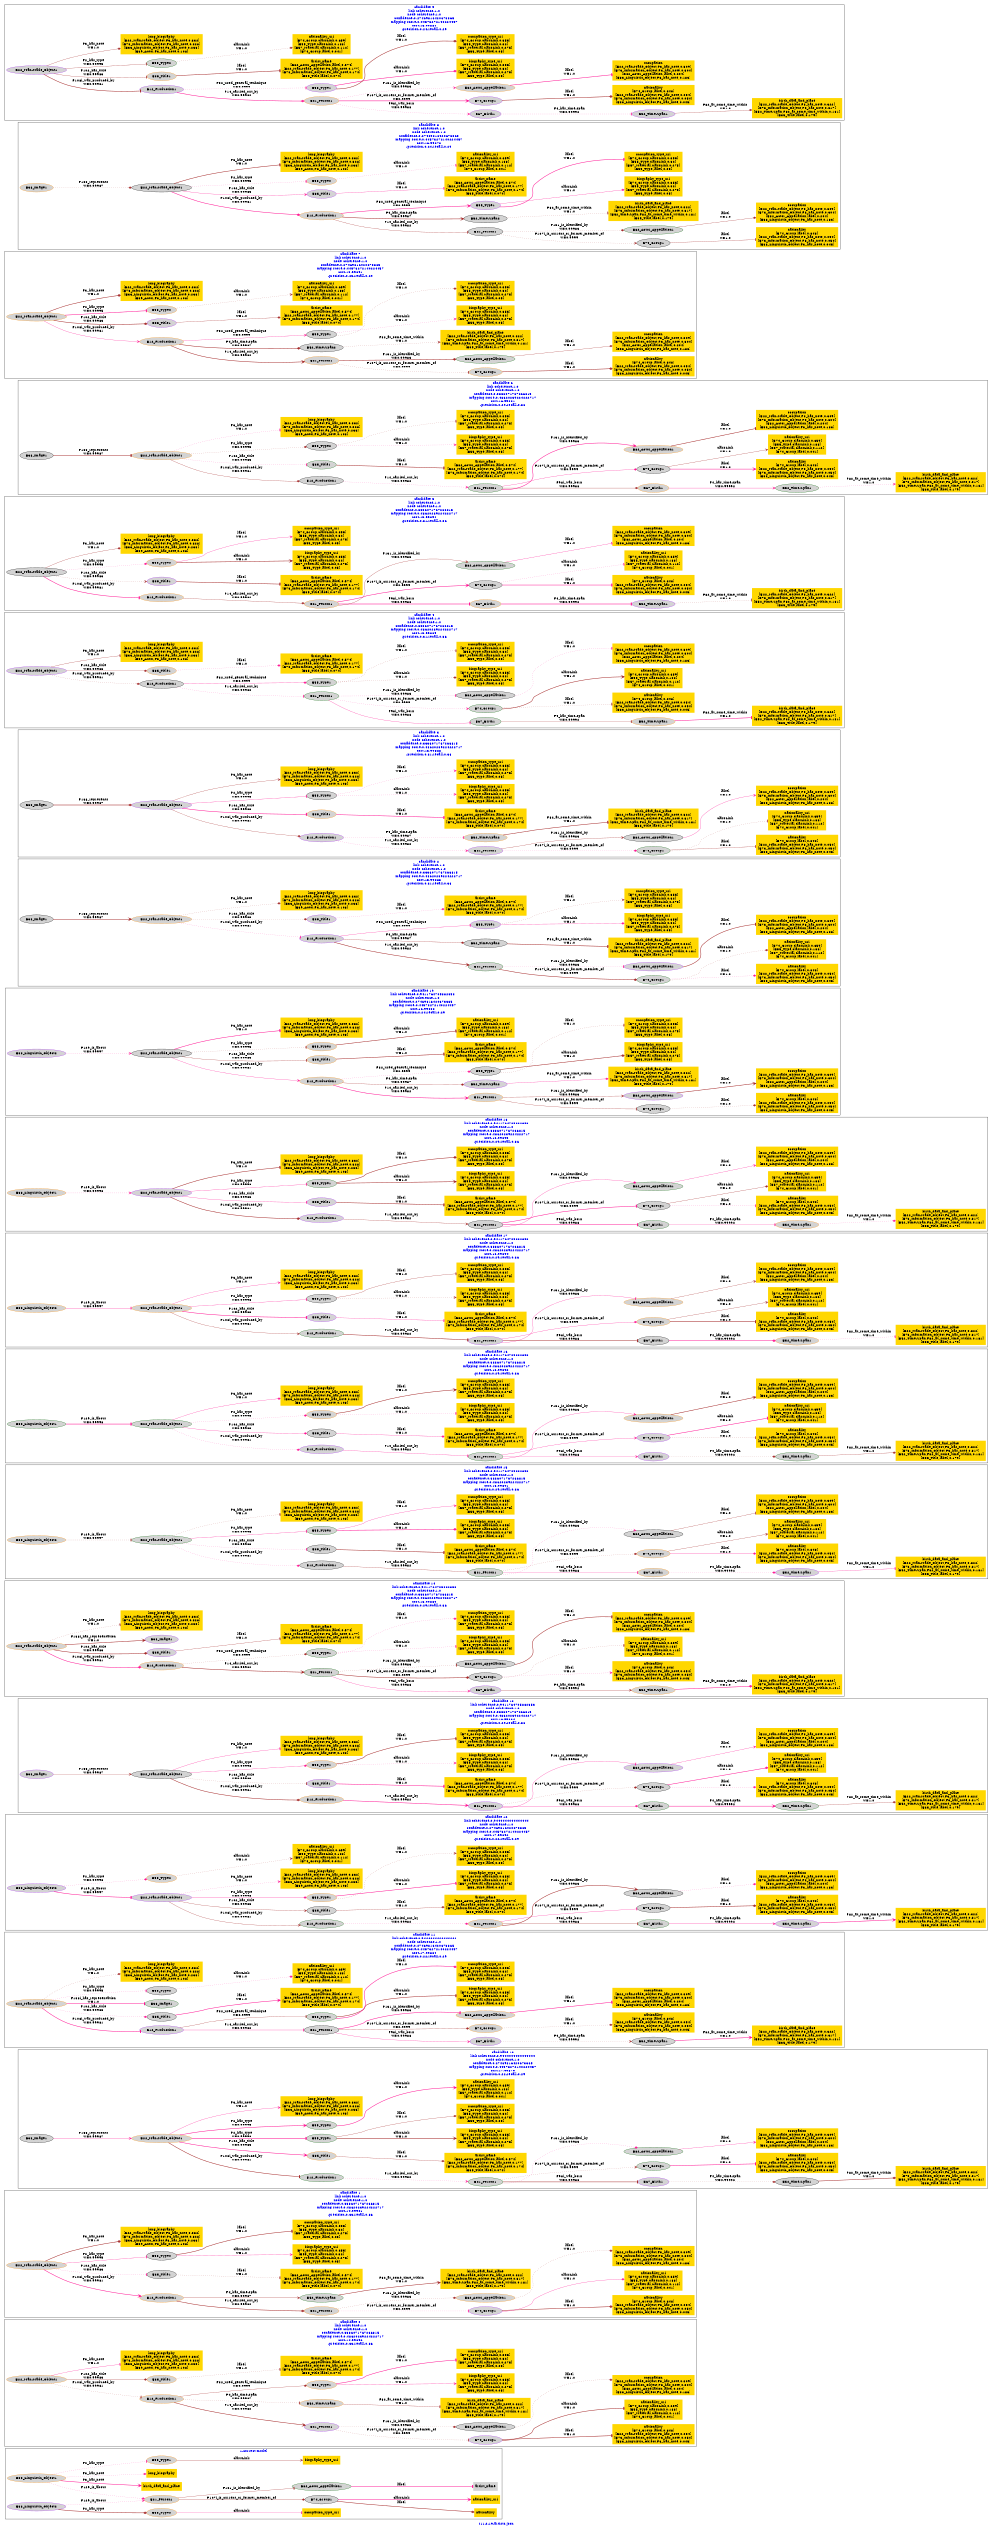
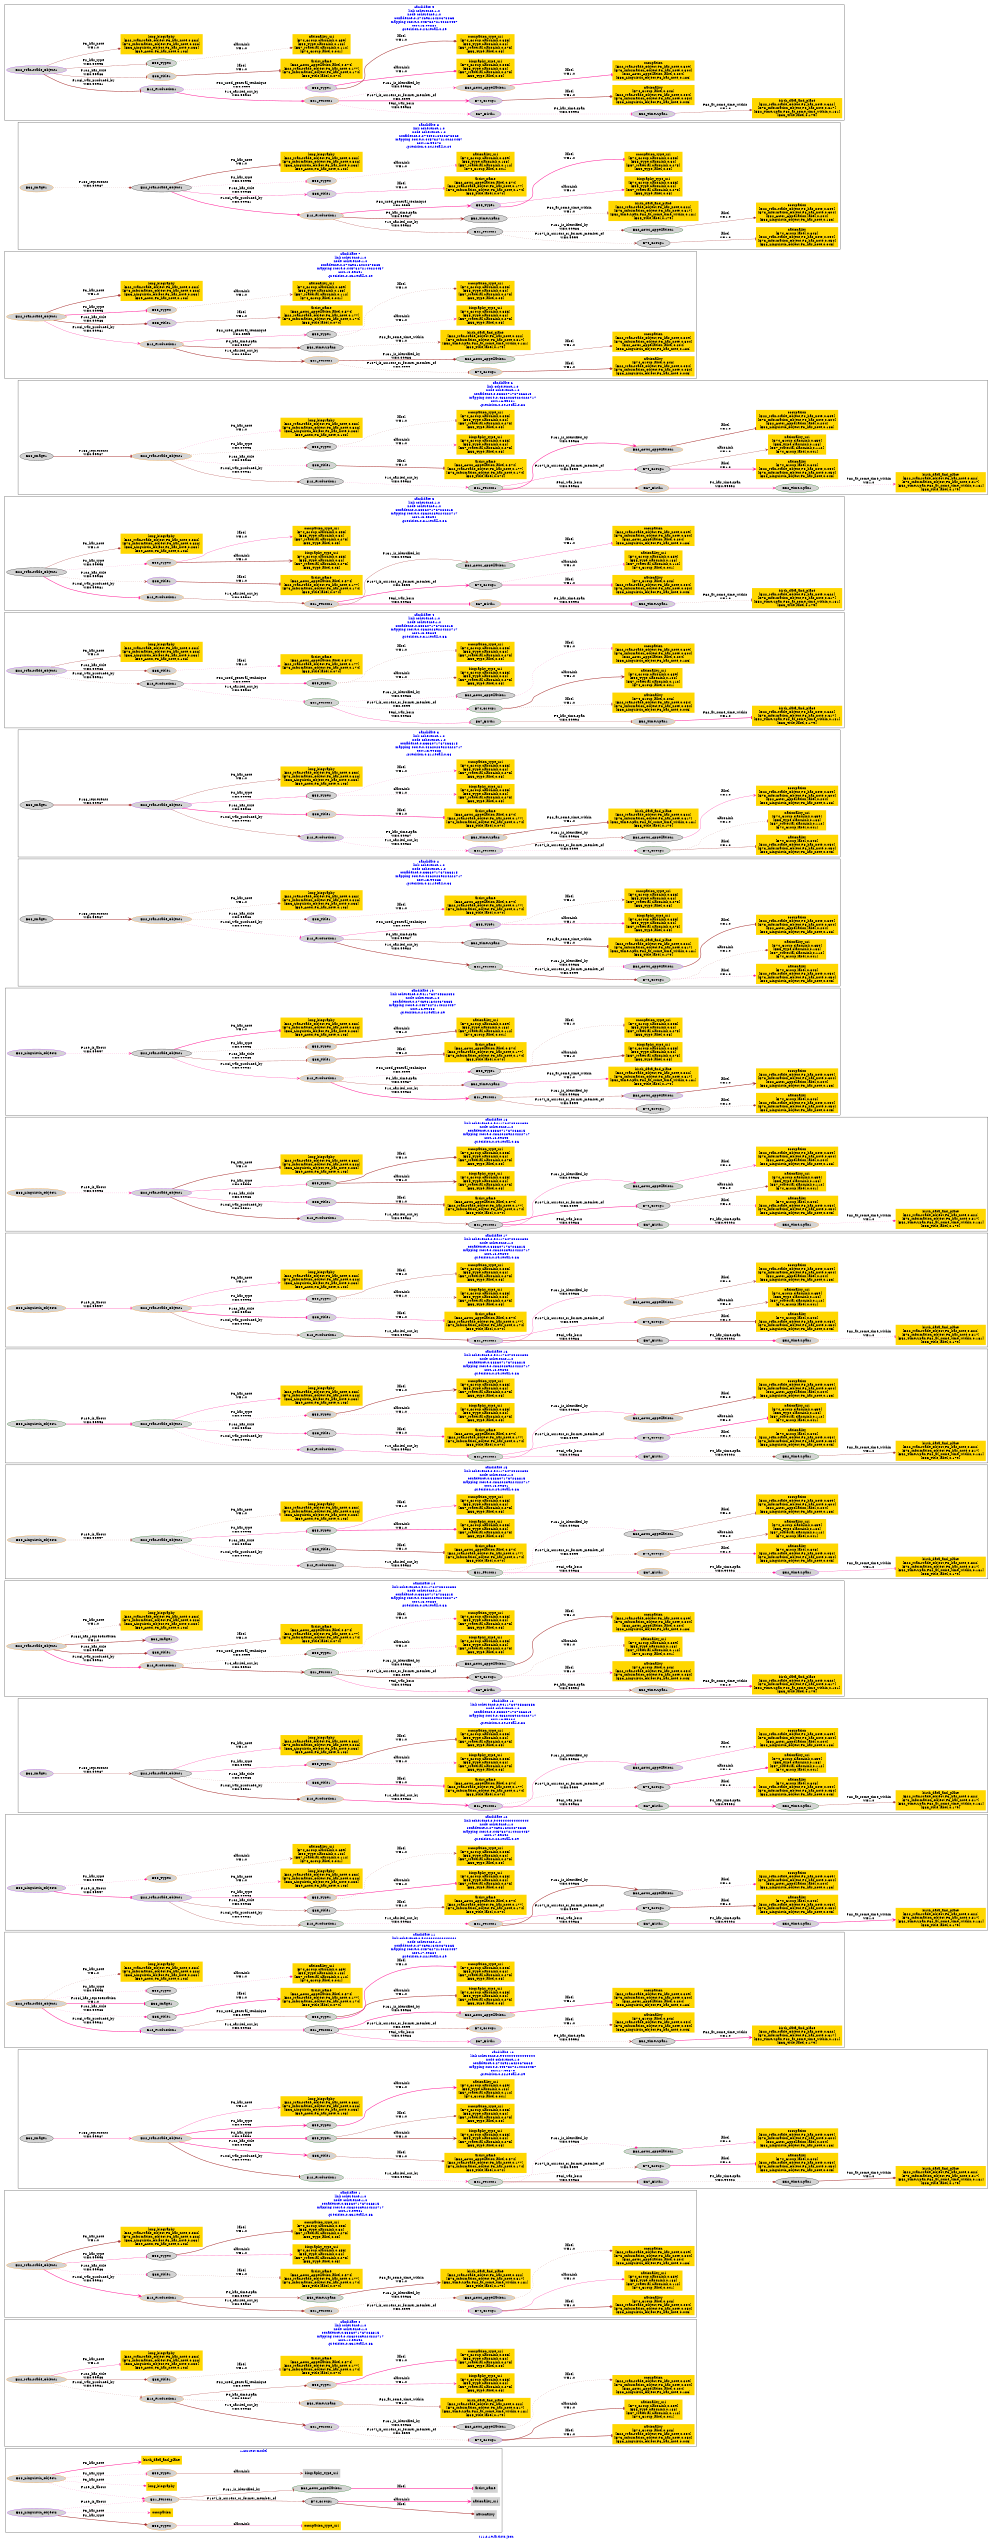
(322, 2460) -> (322, 2473)
(486, 2500) -> (486, 2502)
none -> (162, 2513)
(486, 2513) -> (486, 2515)
